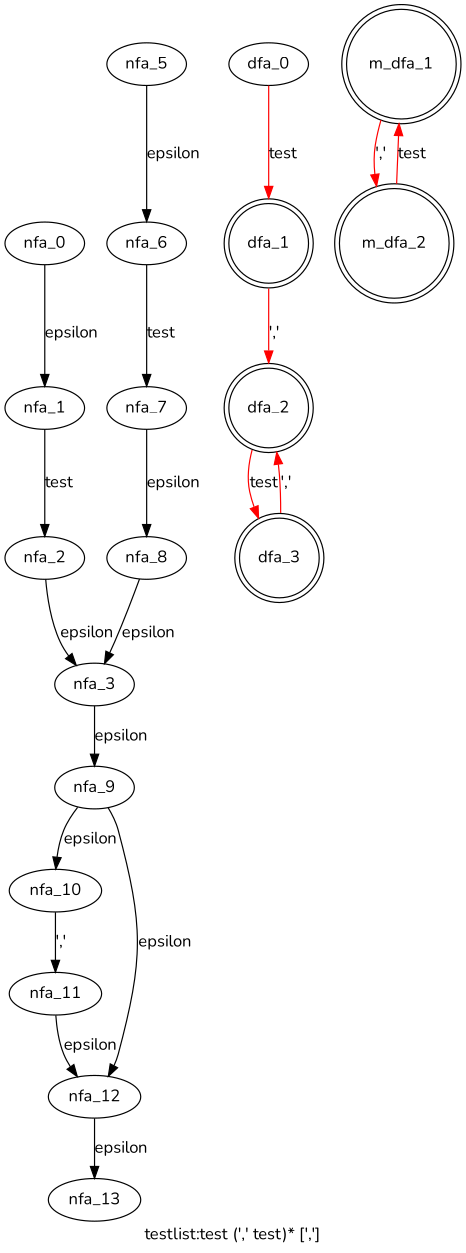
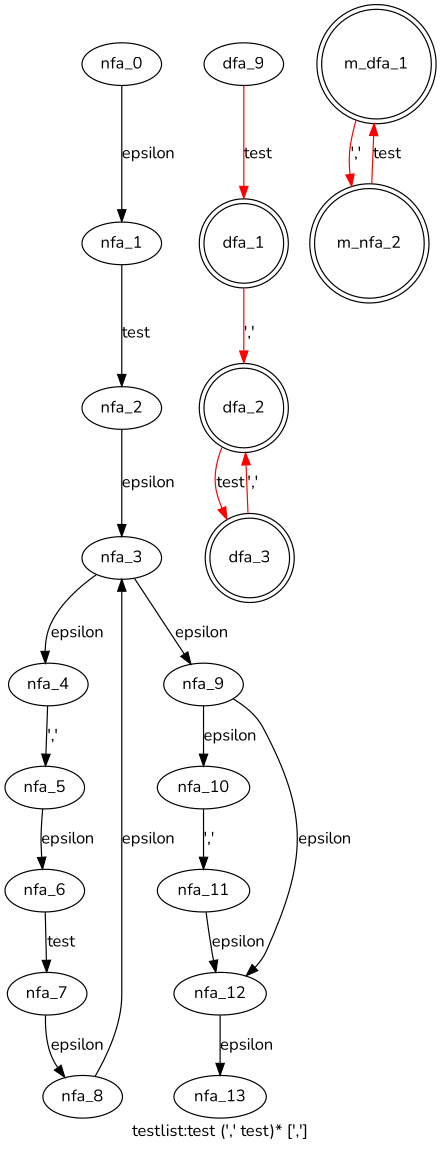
(269, 64) -> (244, 64)
(394, 243) -> (369, 243)
none -> (48, 684)
